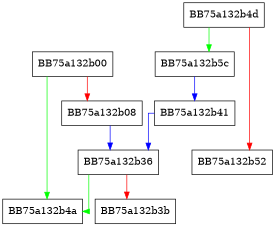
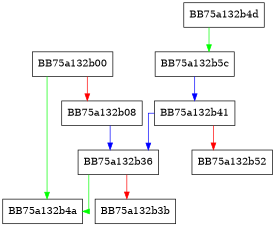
(250, 85) -> (213, 134)
